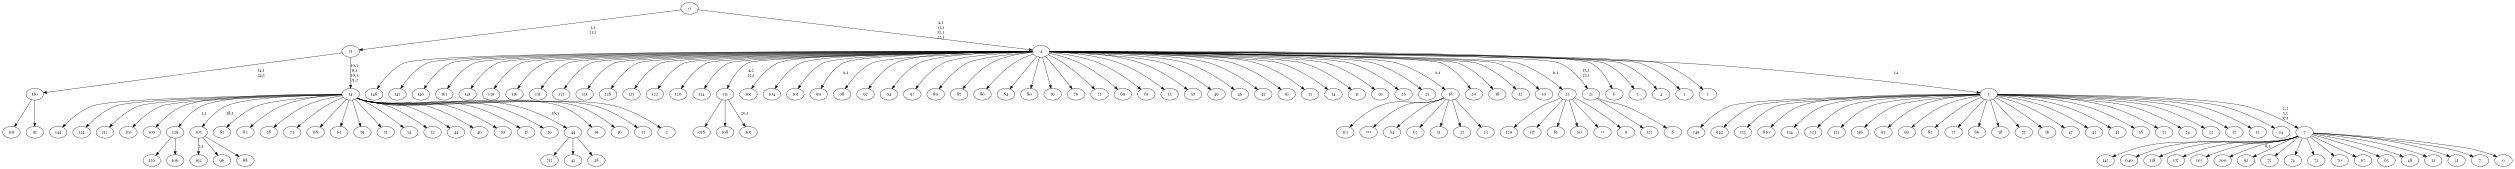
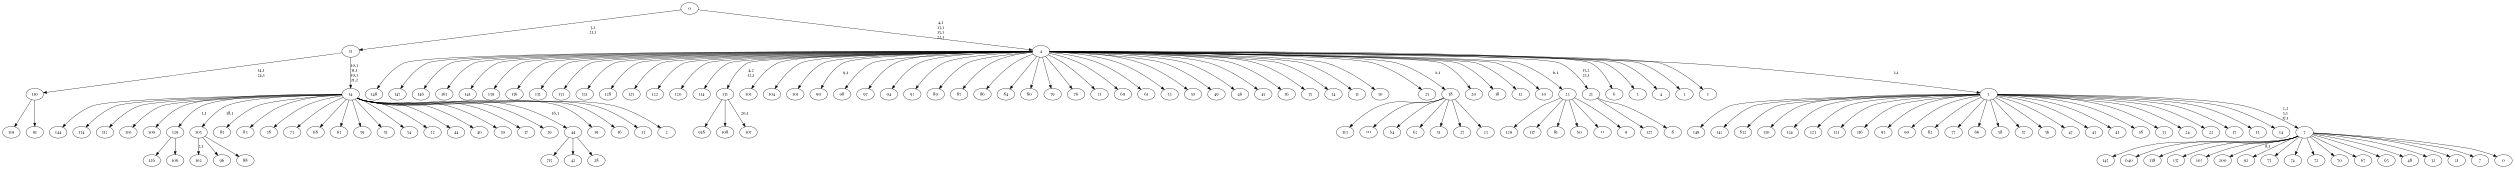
(1404, 94) -> none
(1720, 132) -> (1720, 132)
(1743, 132) -> (1743, 132)
(1766, 132) -> (1766, 132)
